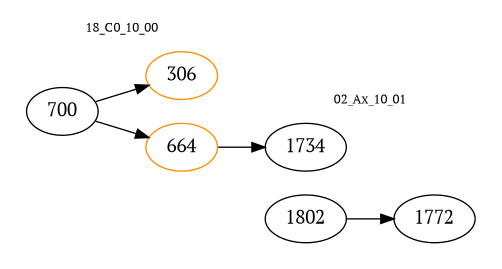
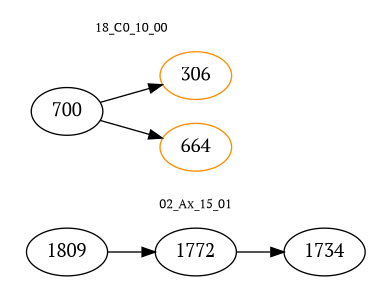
(370, 100) -> (196, 205)
(237, 147) -> (253, 252)
(306, 219) -> (67, 252)
